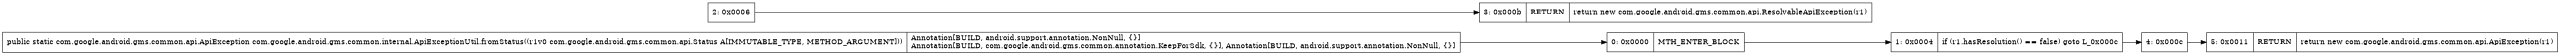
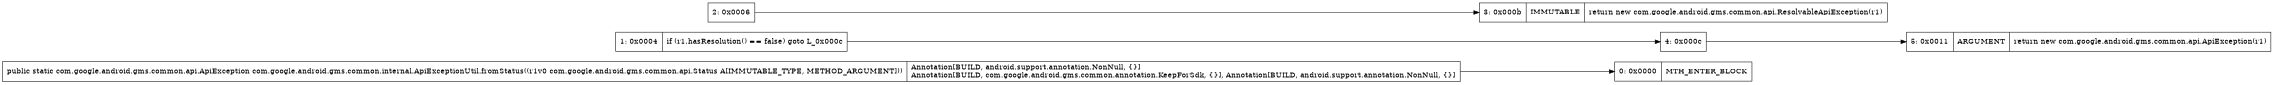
(1548, 12) -> (1555, 12)
(1815, 42) -> none
(2275, 42) -> (1981, 41)
